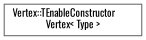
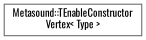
(73, 20) -> (73, 20)
